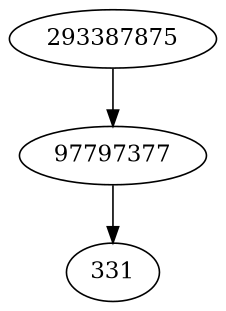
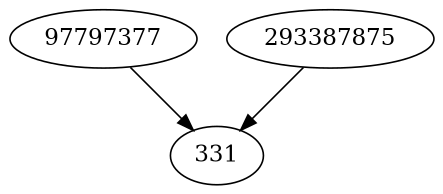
(113, 89) -> (278, 93)
